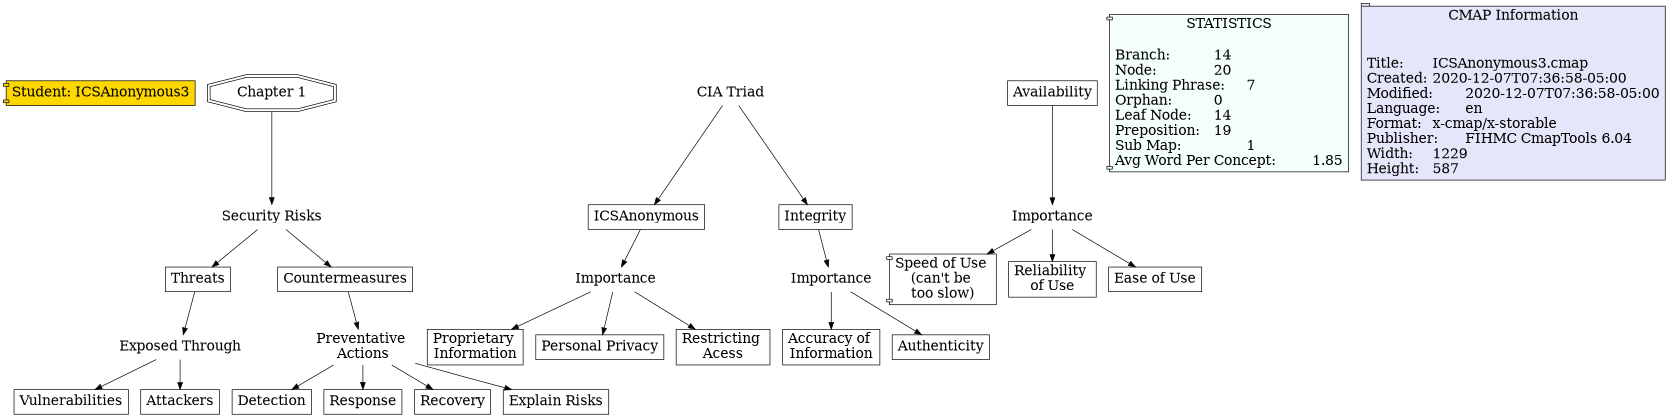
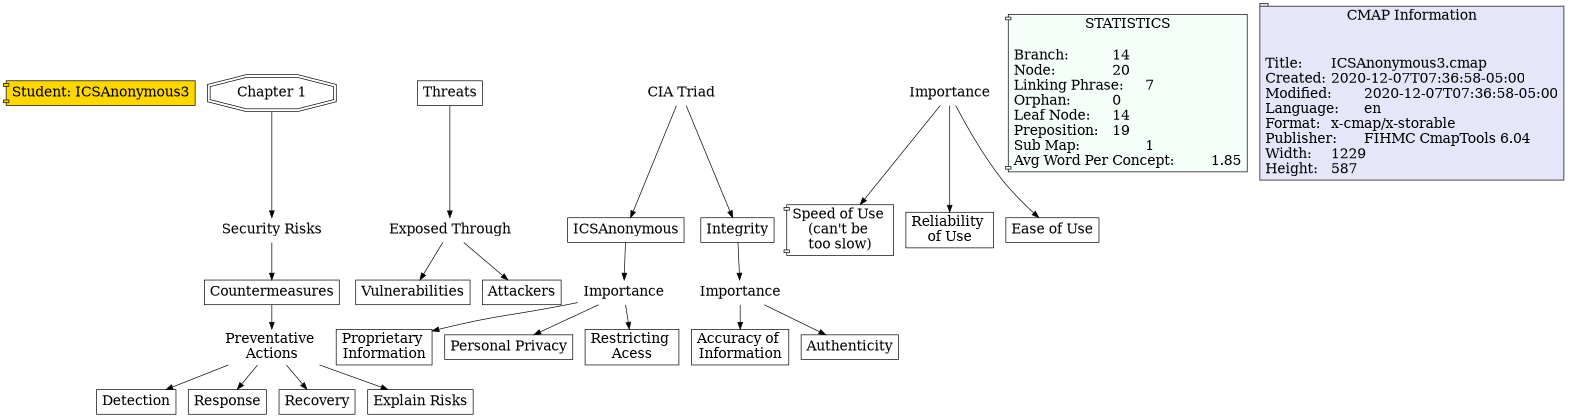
(1052, 93) -> none
(238, 246) -> none
